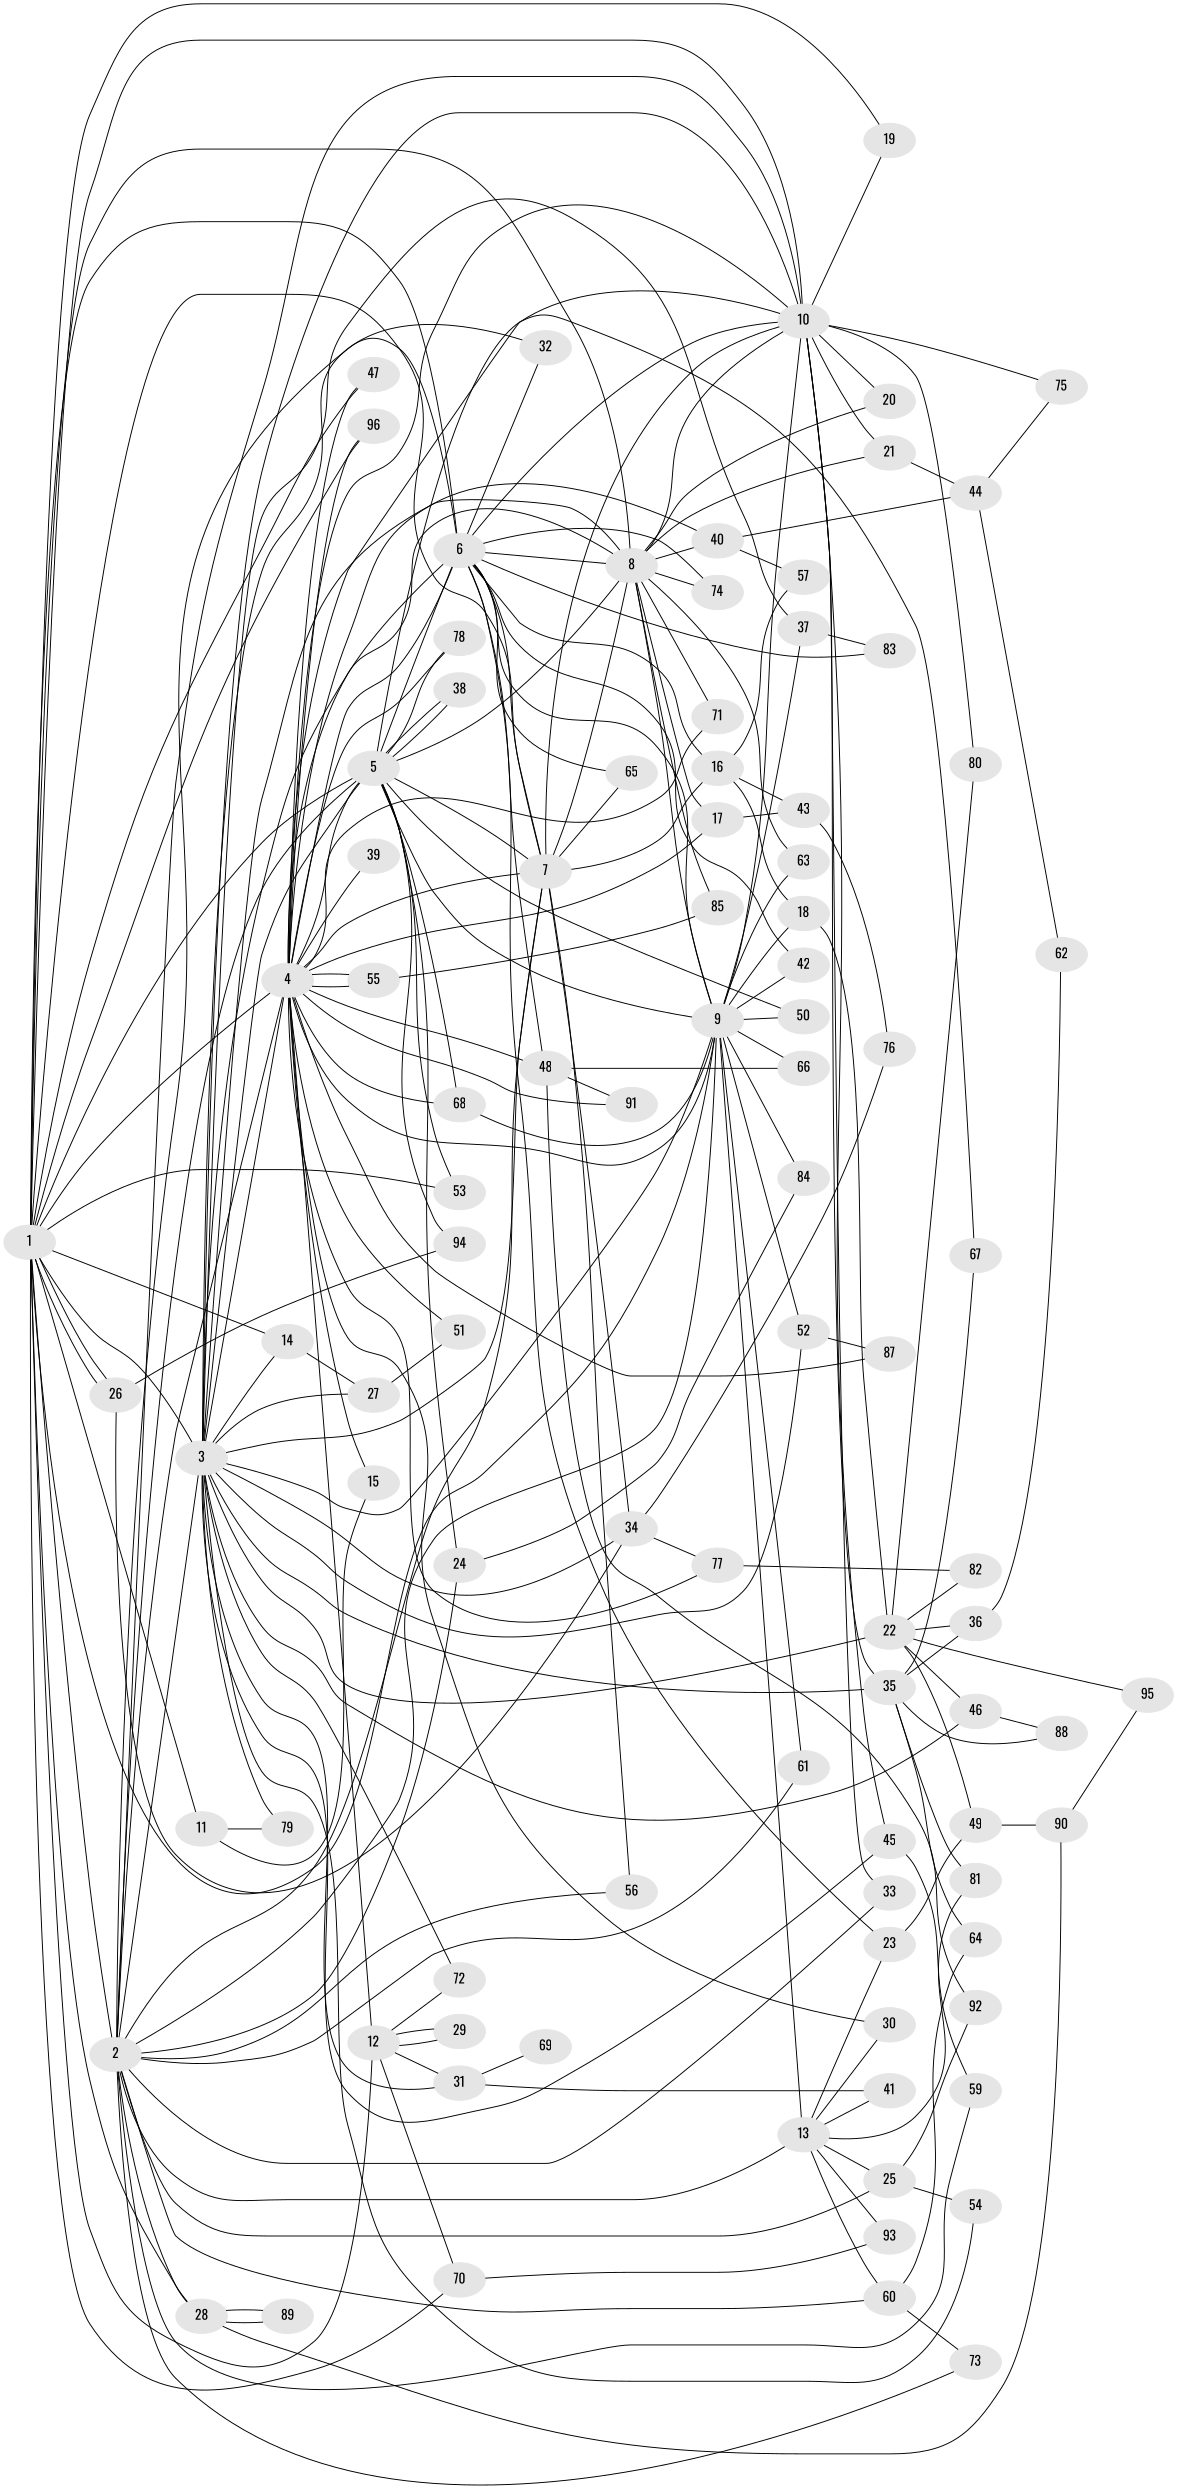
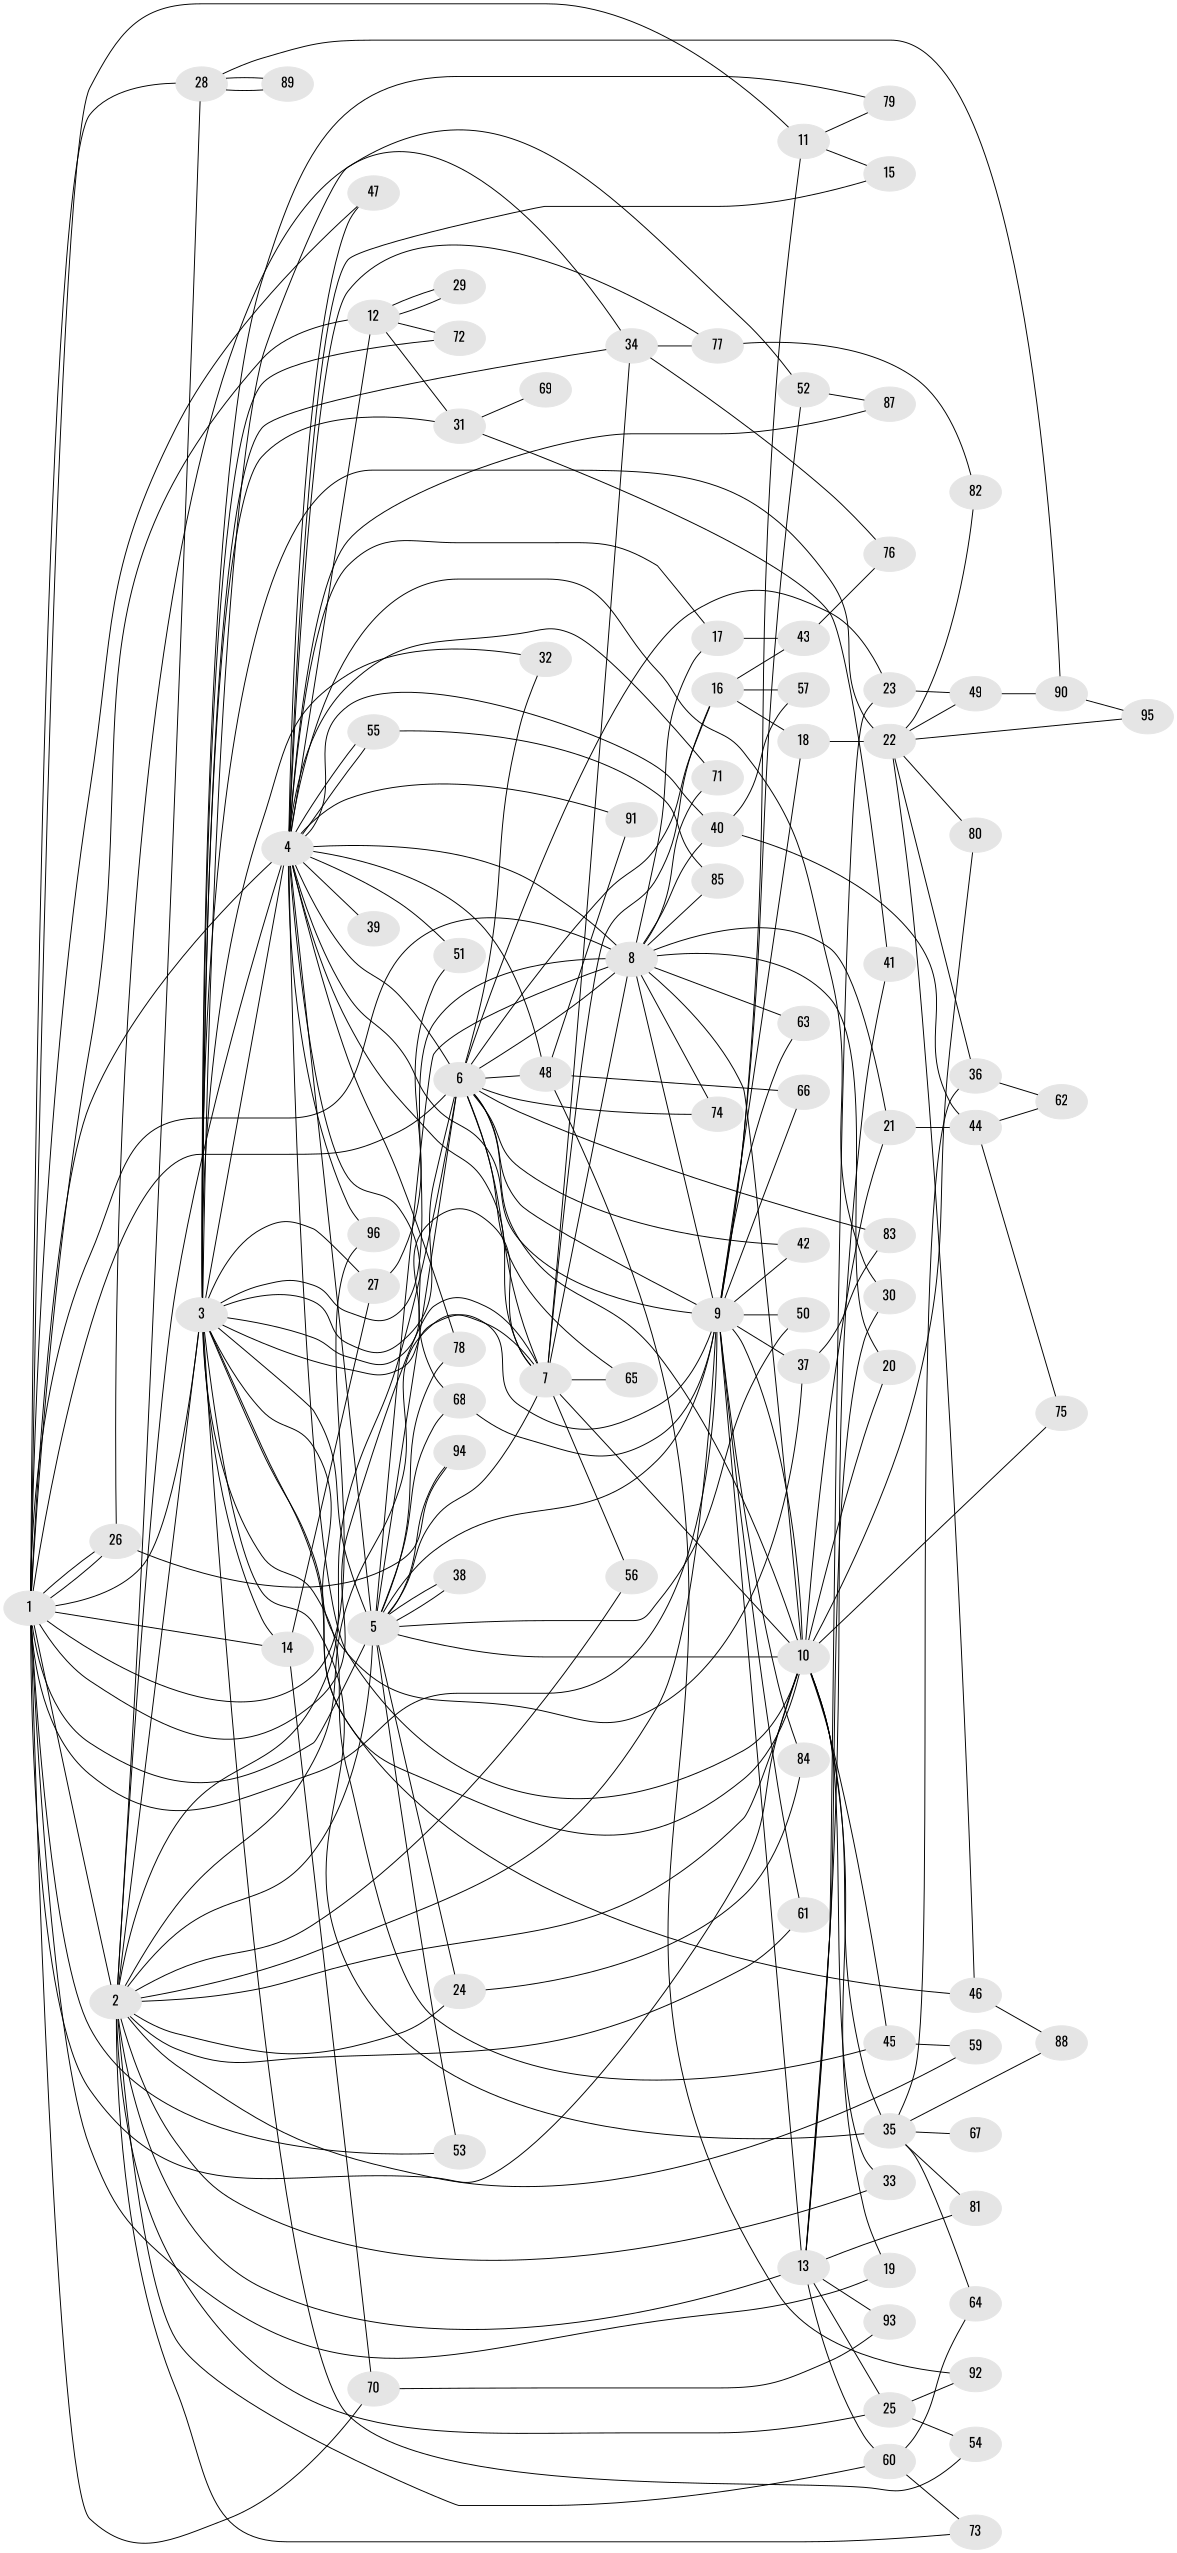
(724, 392) -> none
none -> (763, 728)
(415, 2156) -> (331, 2019)
